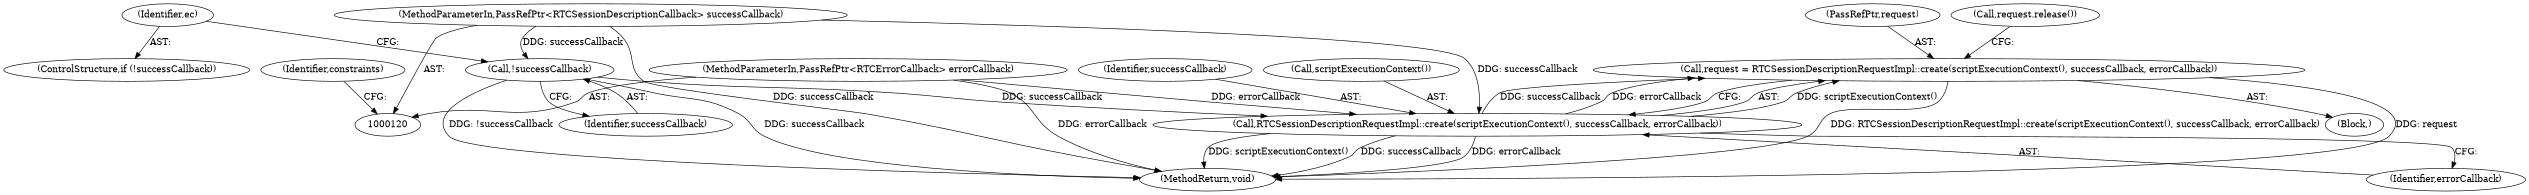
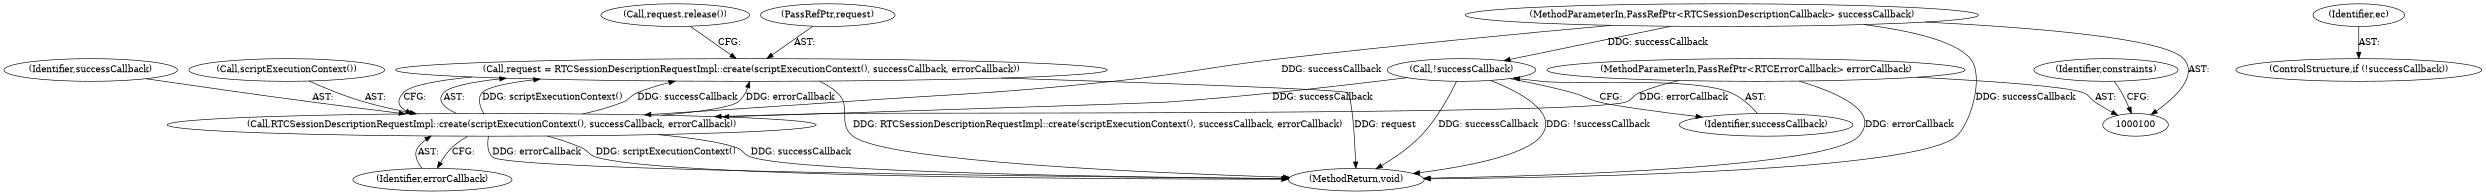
(344, 41) -> none
(388, 125) -> (2136, 125)
(2354, 125) -> none
